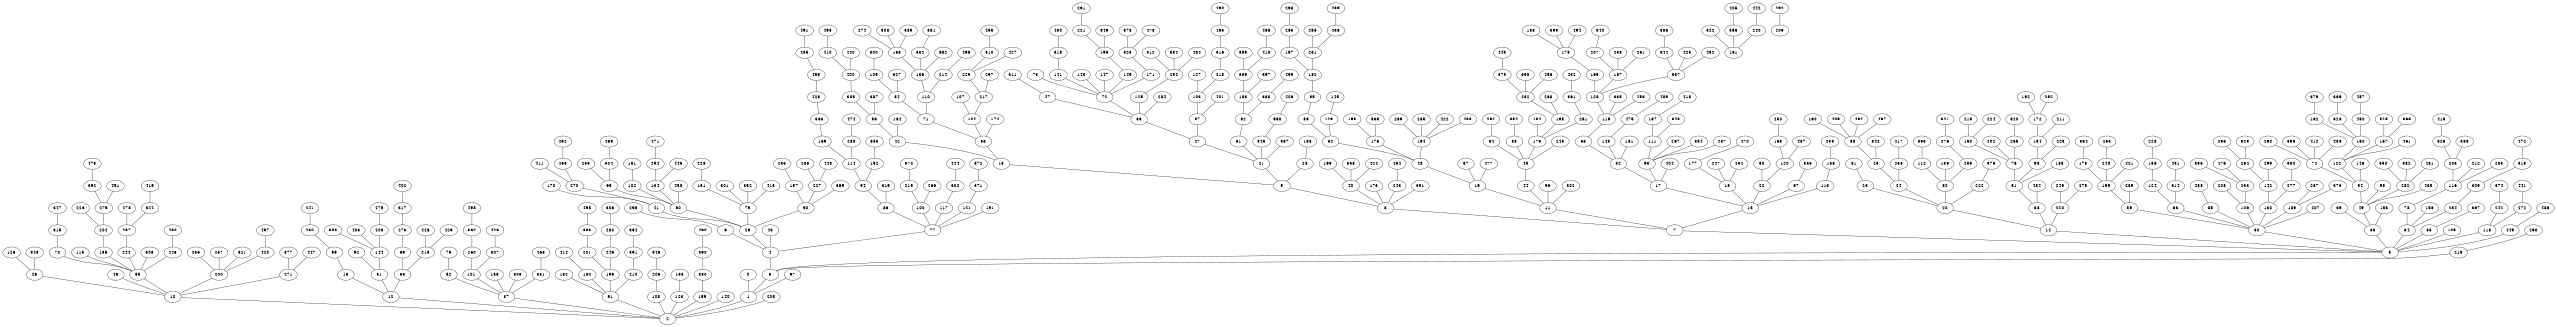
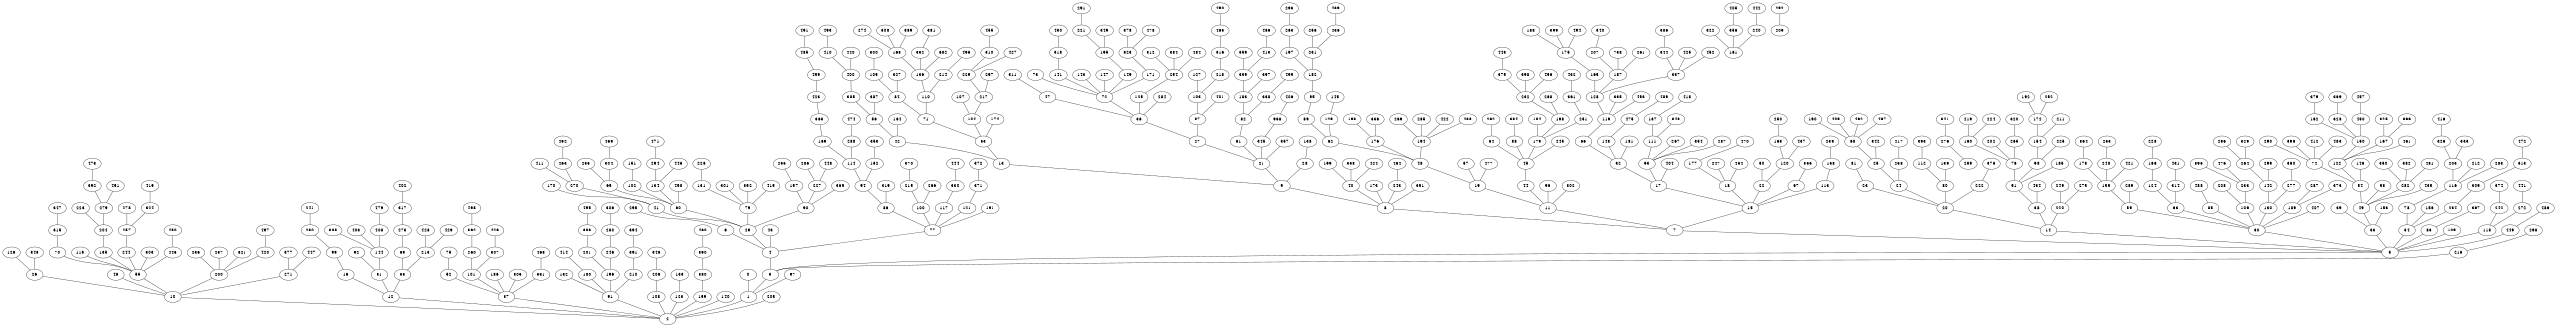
(1618, 53) -> (1618, 53)
(1957, 175) -> none
